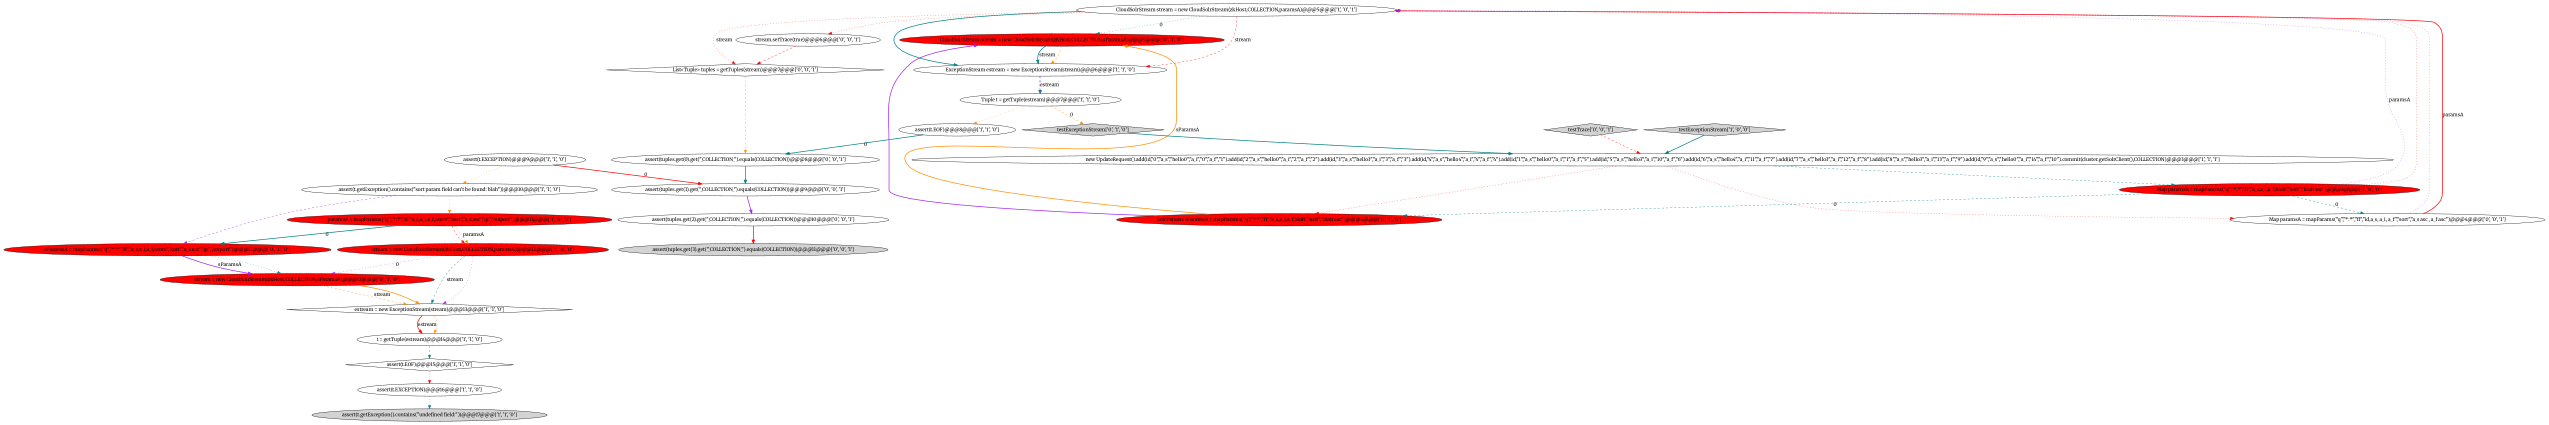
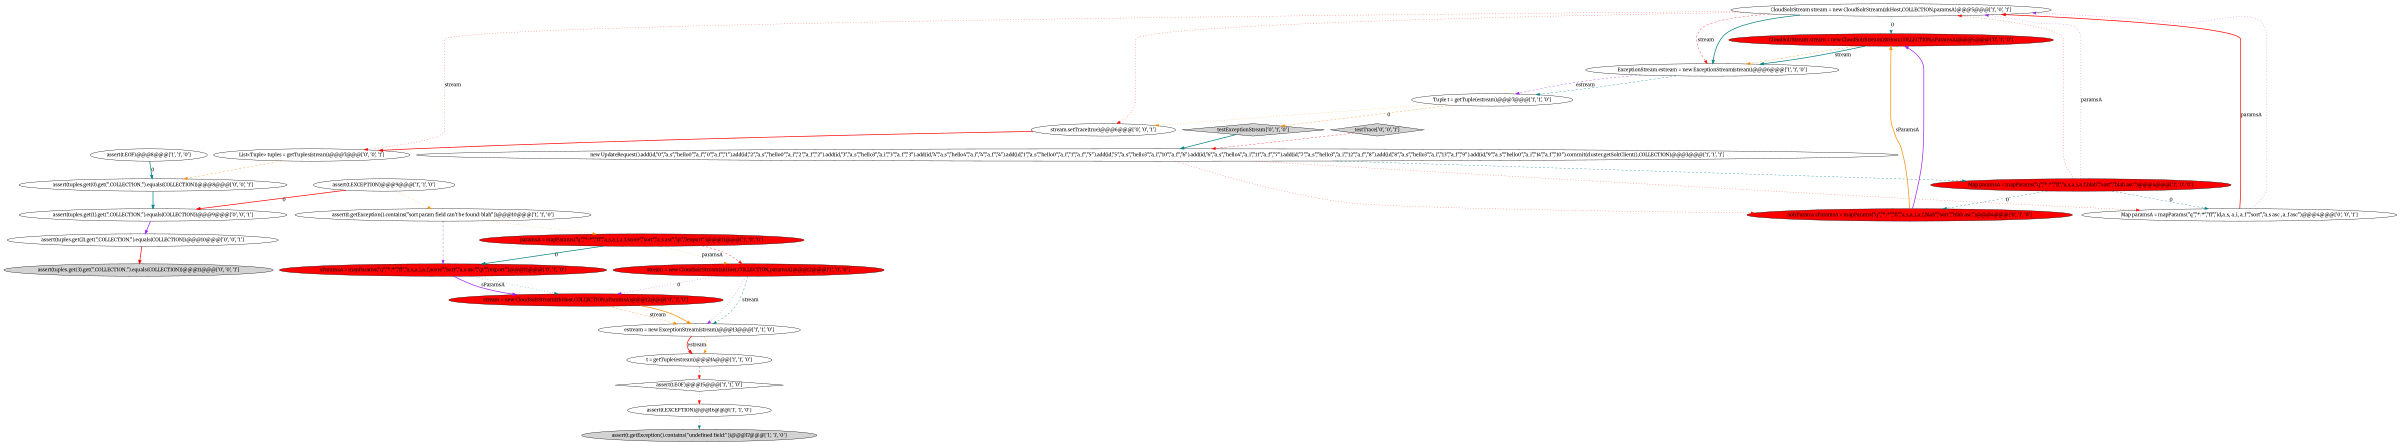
(778, 54) -> (708, 139)
(745, 70) -> (312, 155)
(1000, 114) -> (1297, 115)
(1715, 130) -> none
(430, 310) -> (699, 330)
(430, 350) -> (699, 371)
